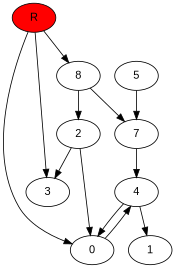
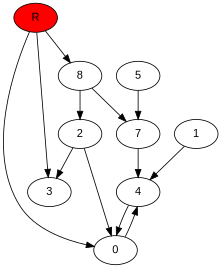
(142, 217) -> (170, 160)
